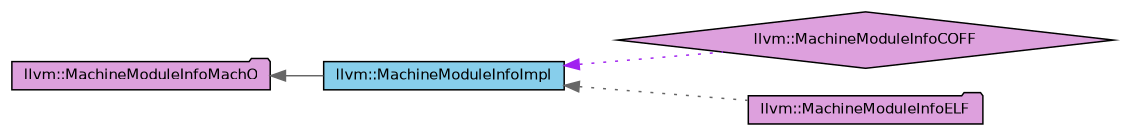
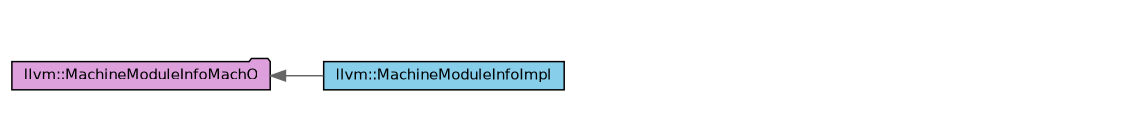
(866, 40) -> none
(866, 110) -> none
